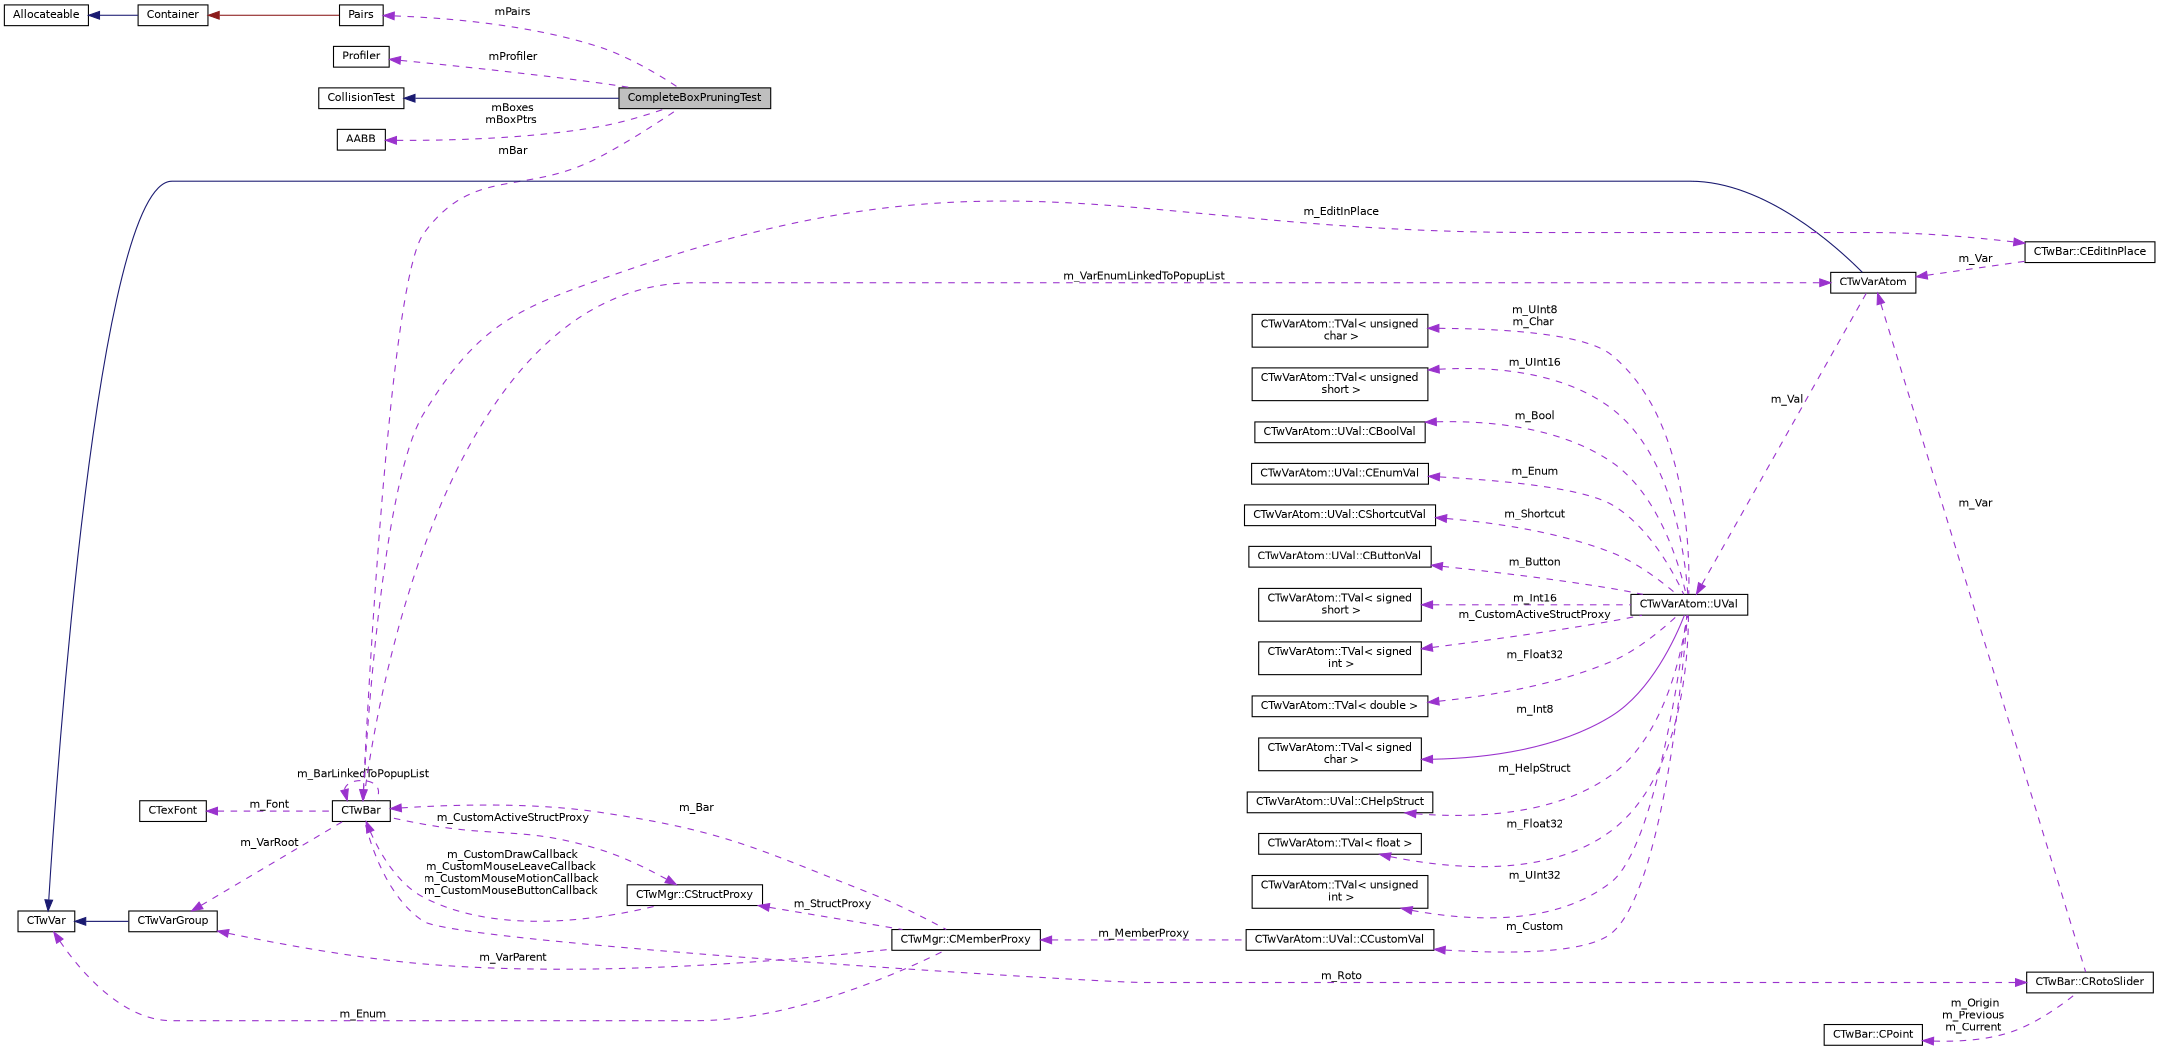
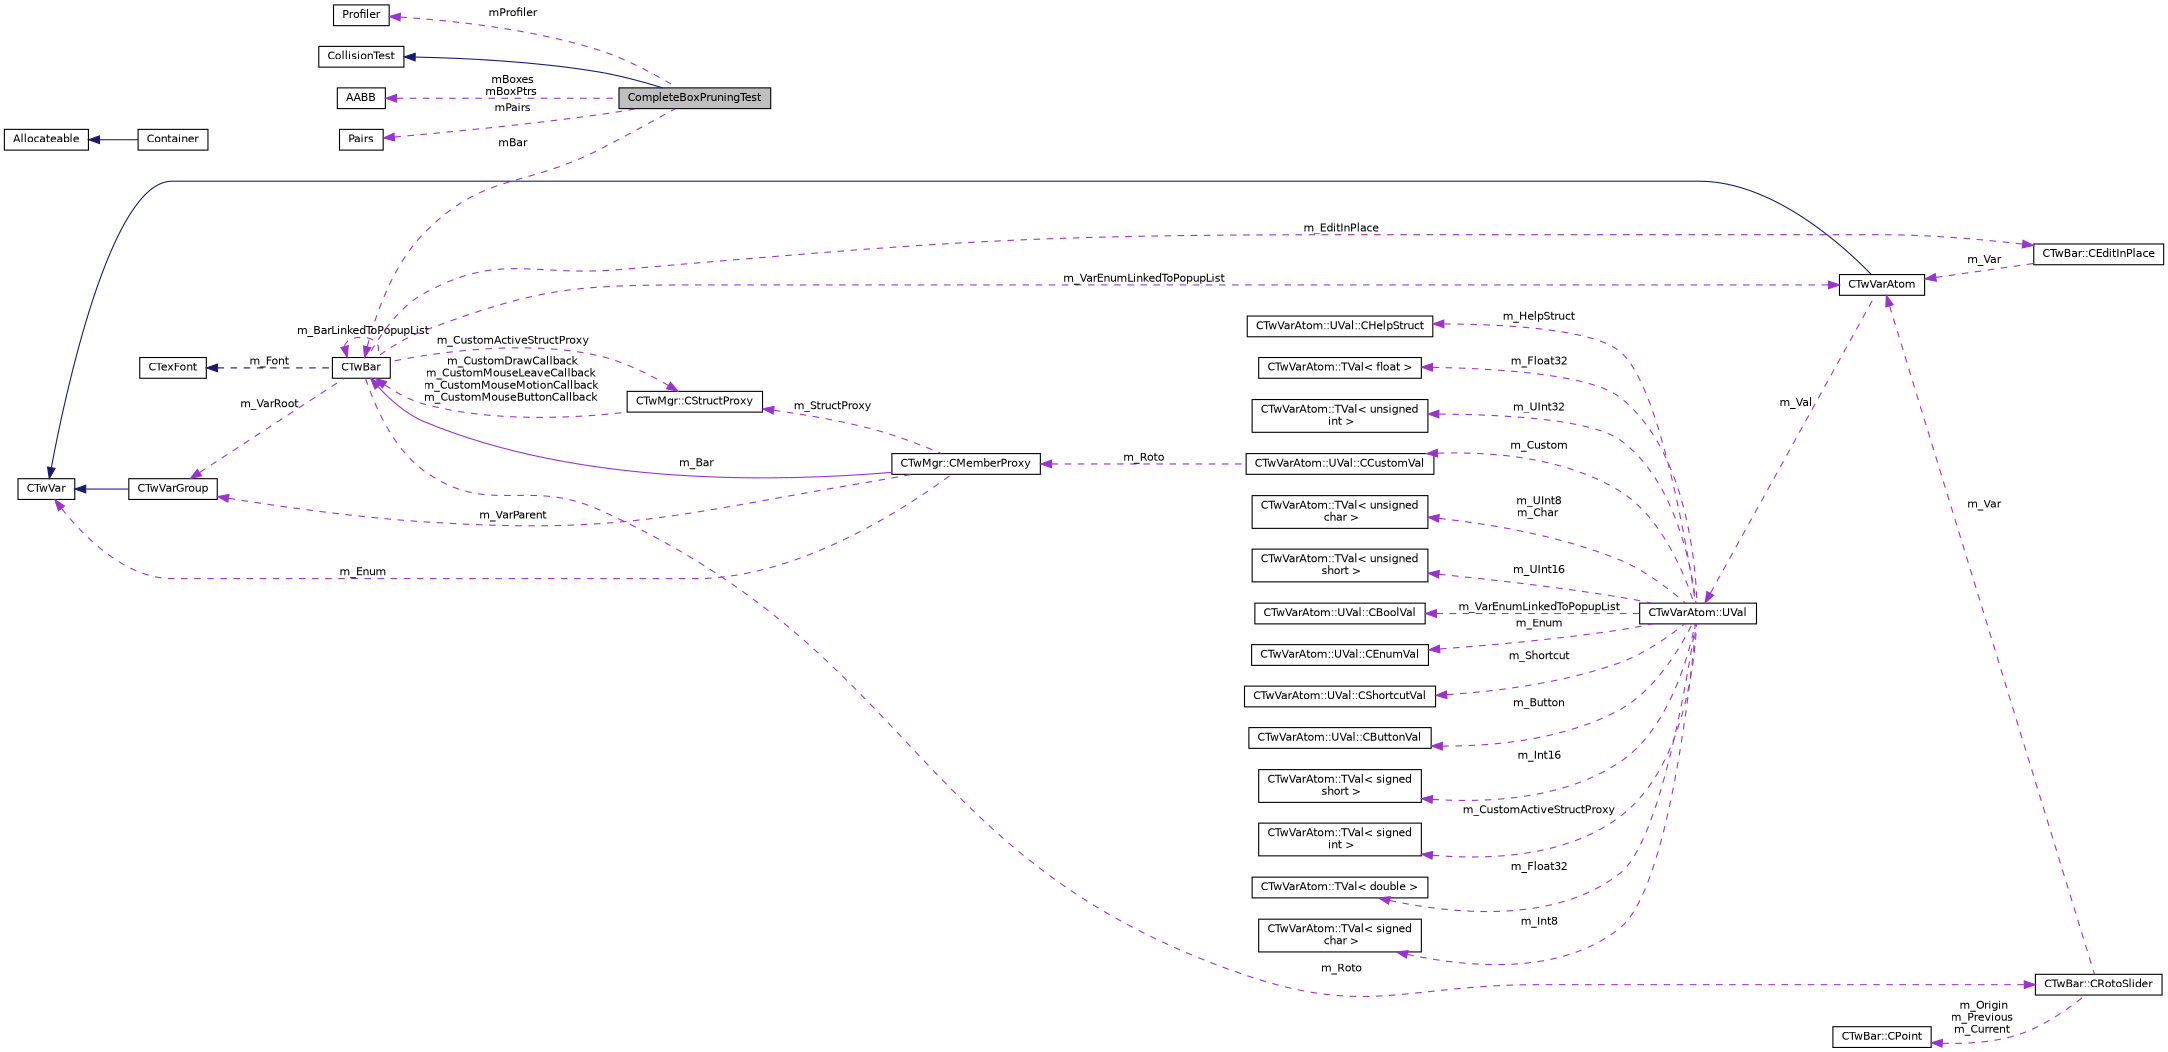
(279, 15) -> none
(1533, 416) -> (1538, 608)
(1585, 730) -> (1645, 887)
(275, 811) -> (275, 368)
(683, 827) -> (626, 470)
(1142, 934) -> (1142, 458)
